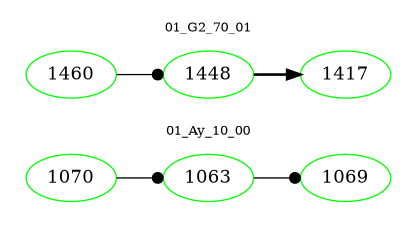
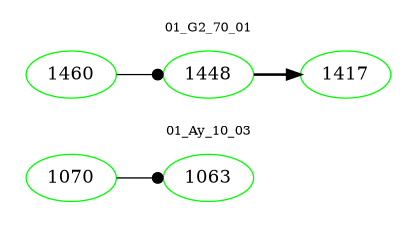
(208, 131) -> (208, 131)
(346, 178) -> none
